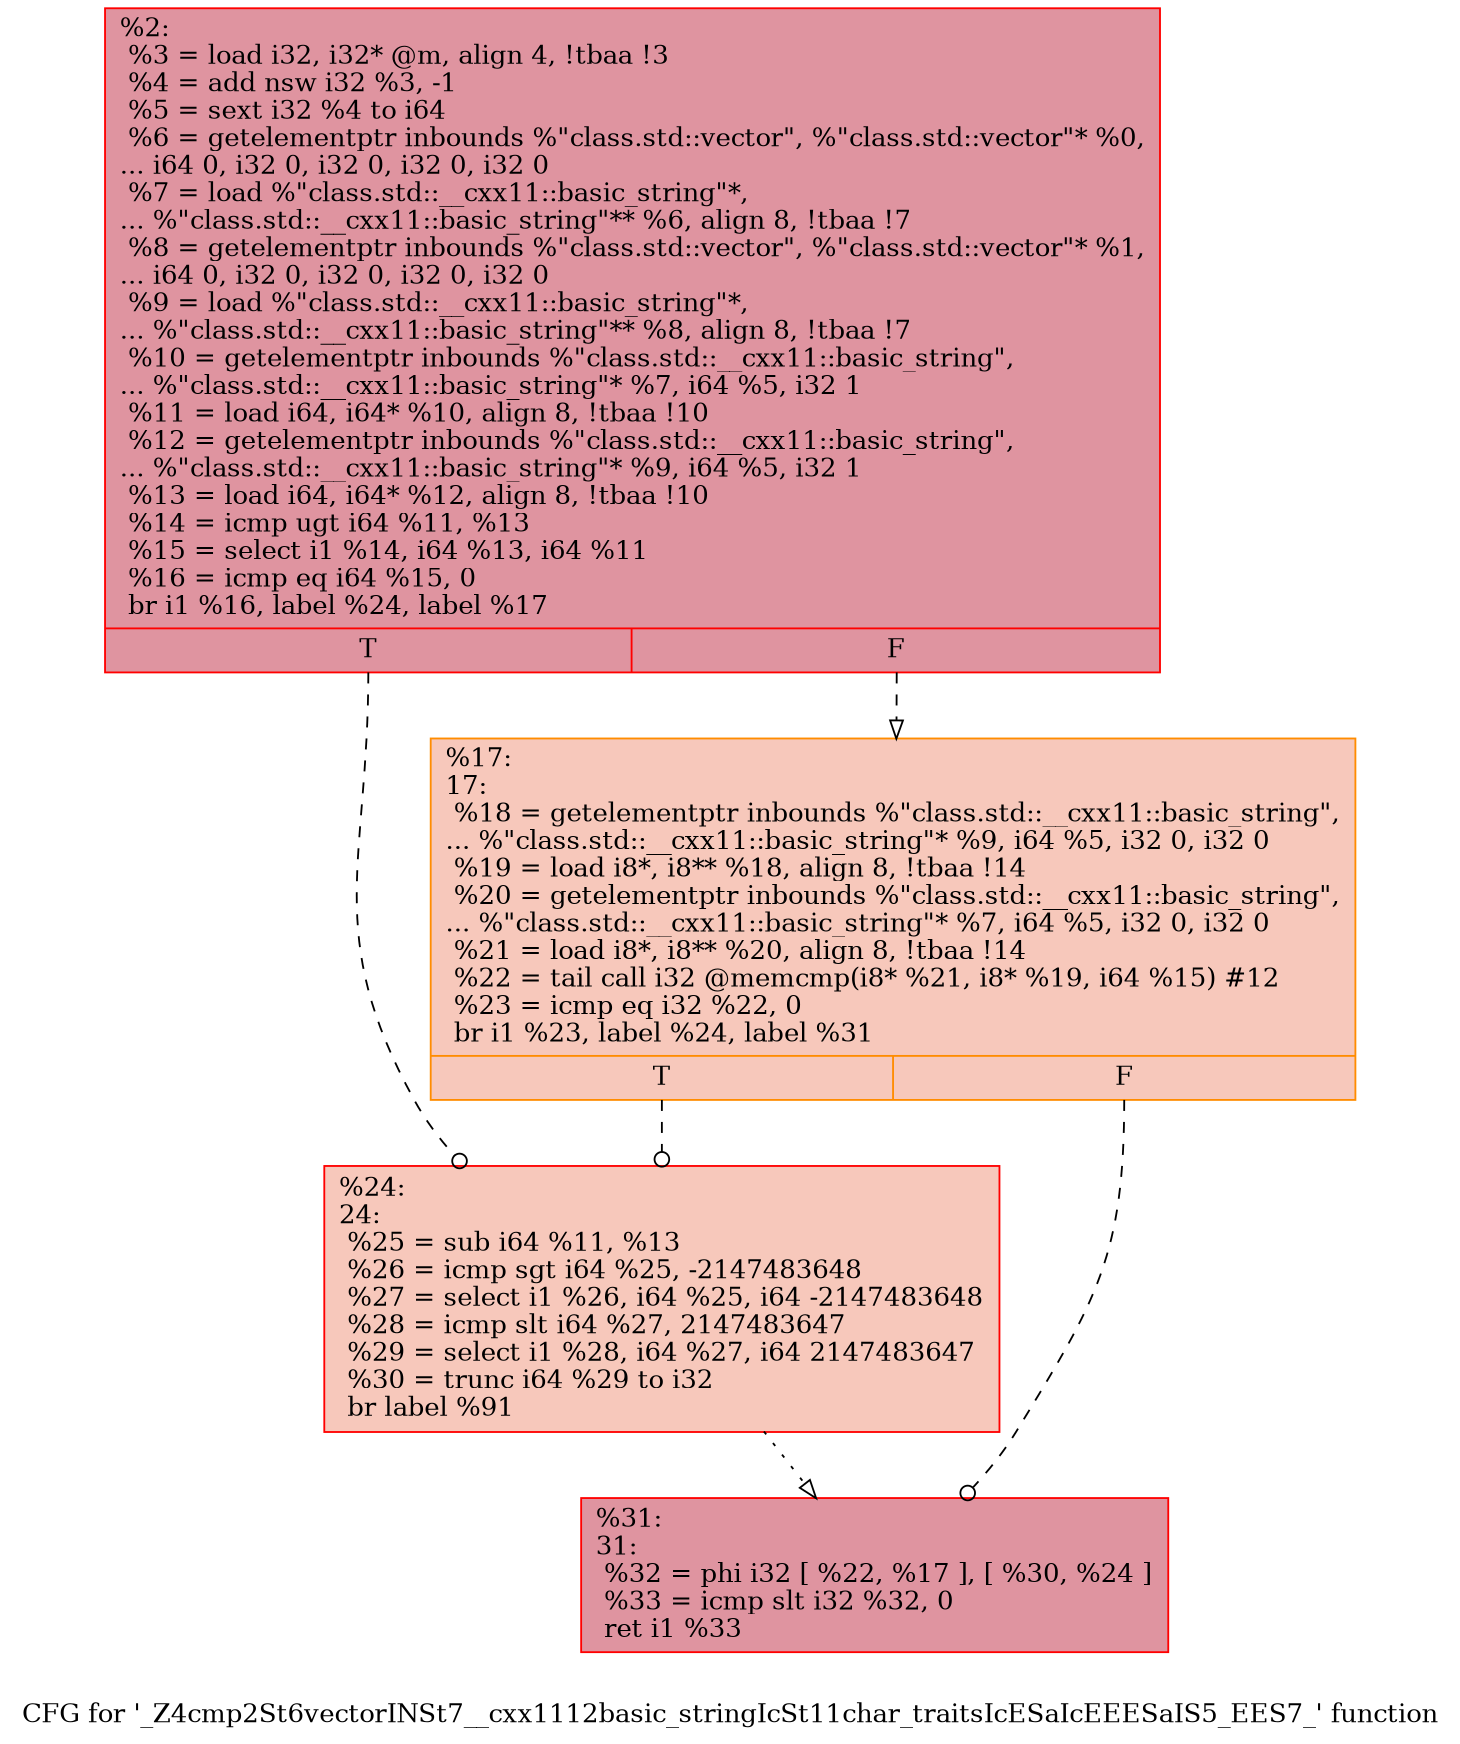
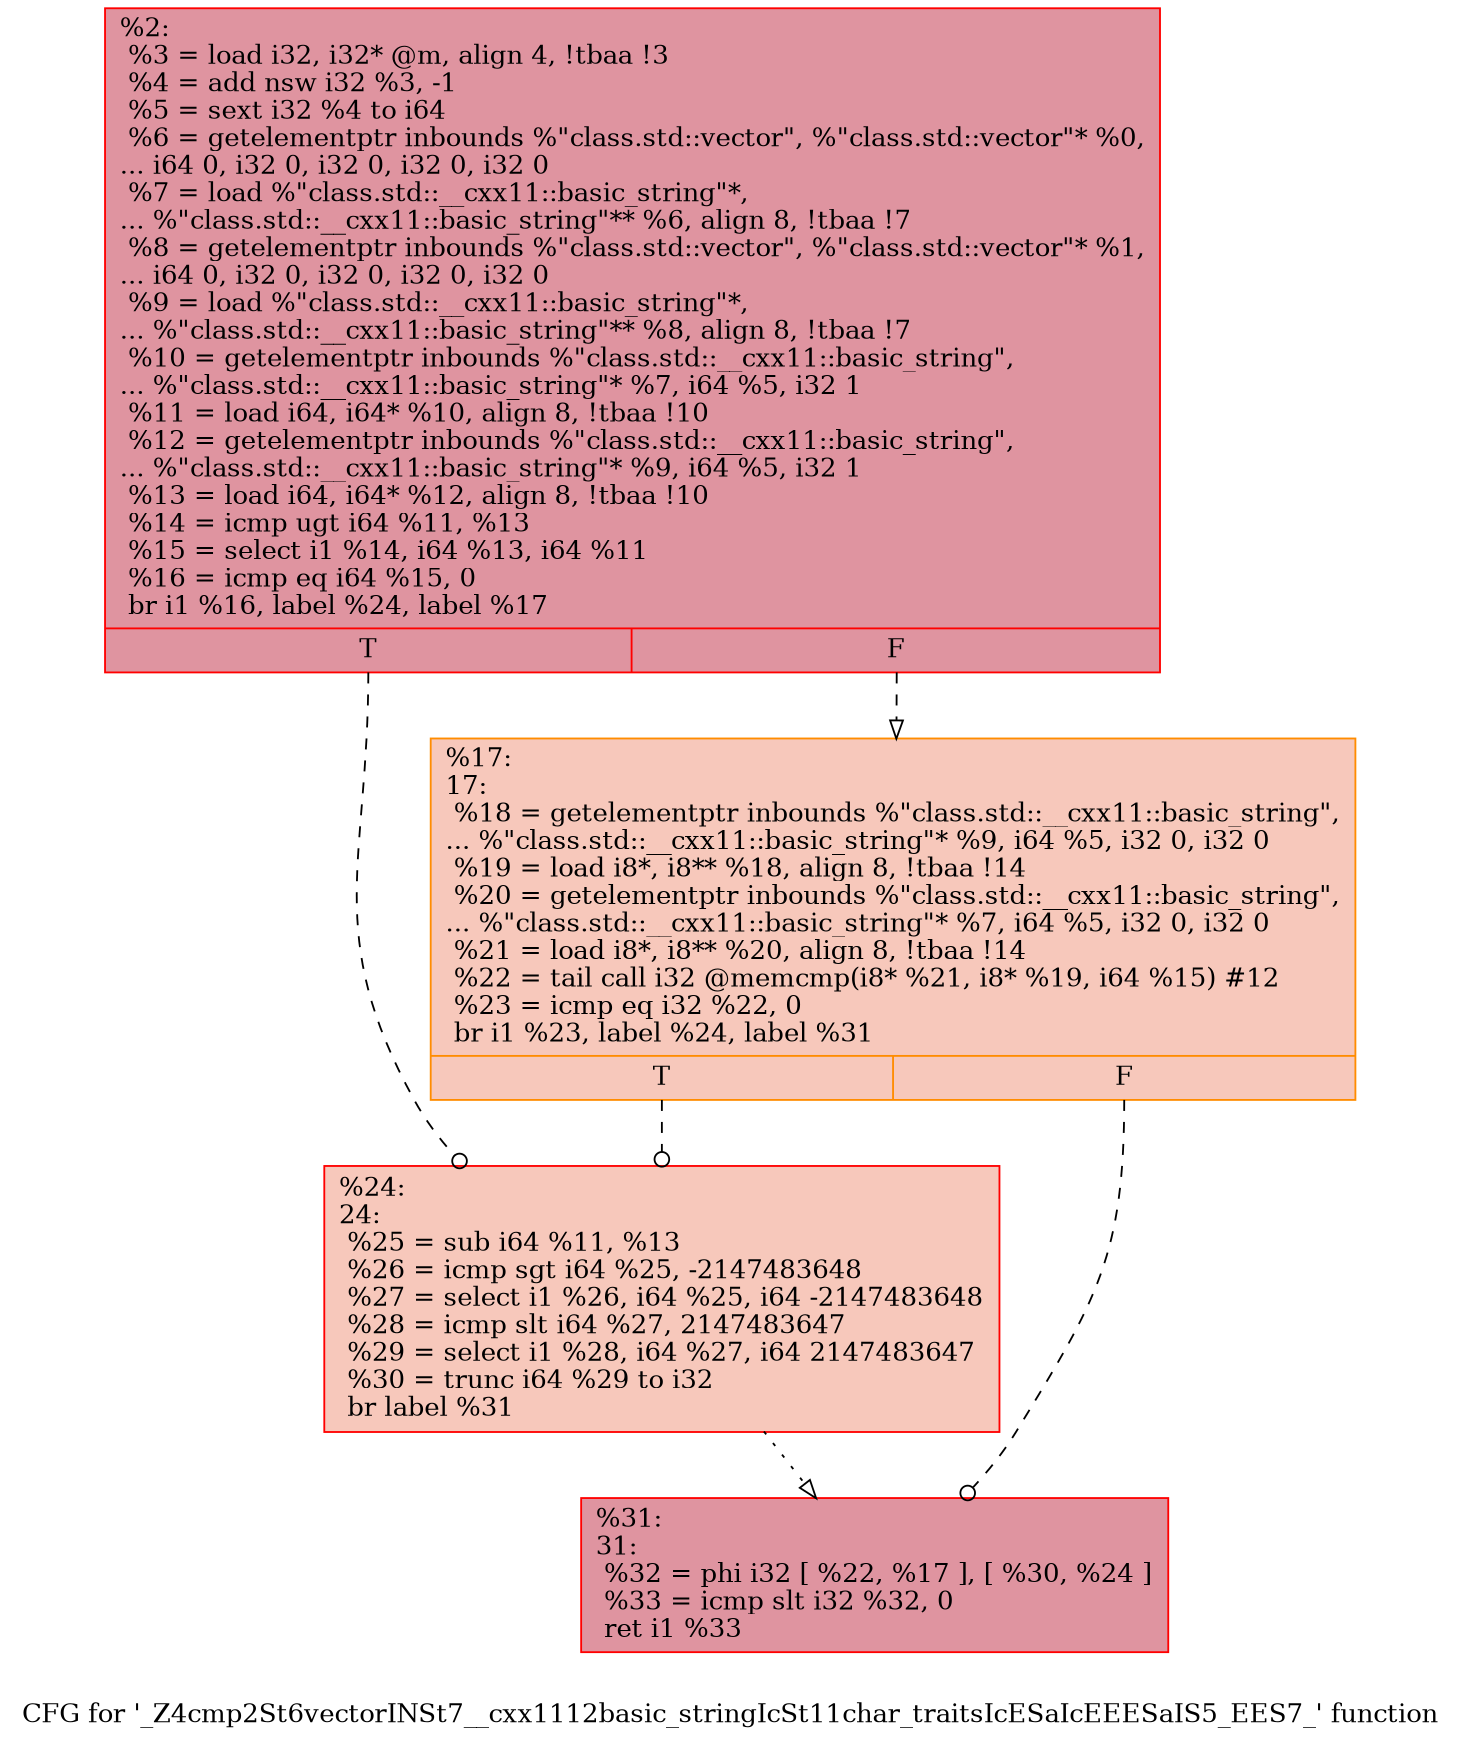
(427, 1408) -> (427, 1408)
